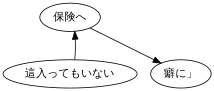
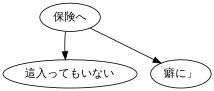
(75, 49) -> (65, 41)
